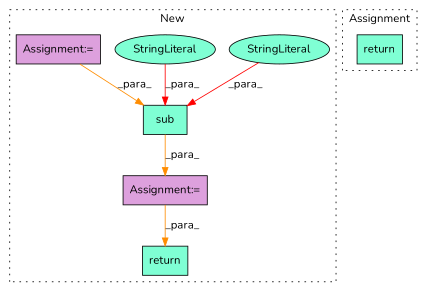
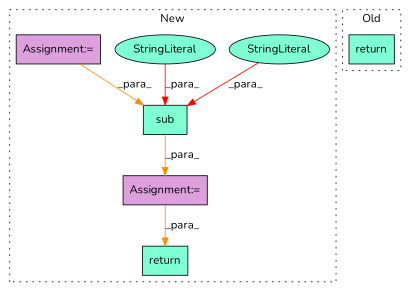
(380, 19) -> (372, 19)
